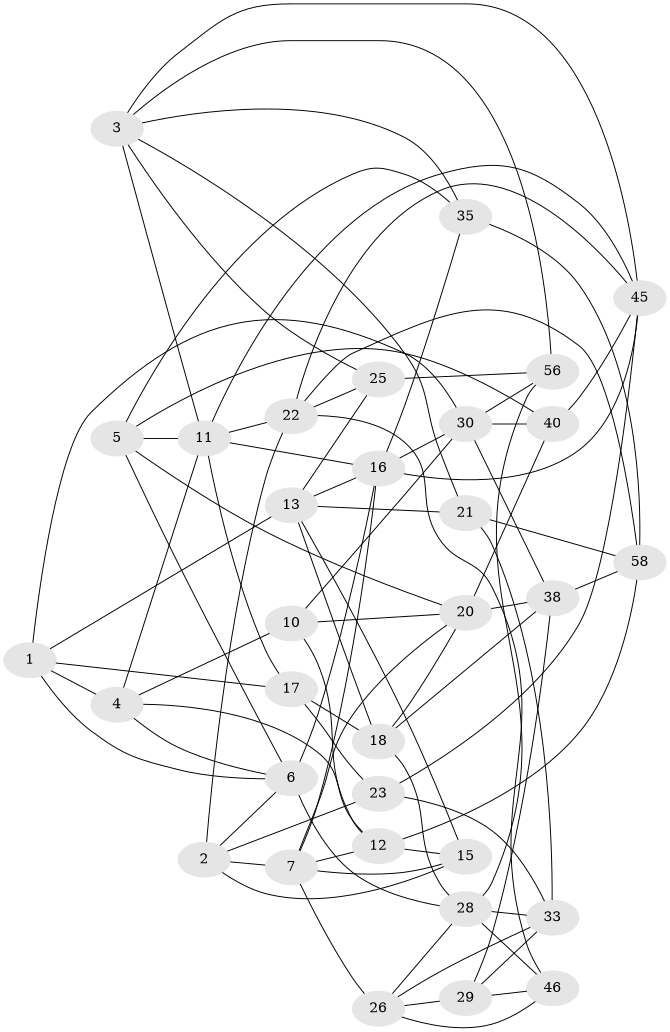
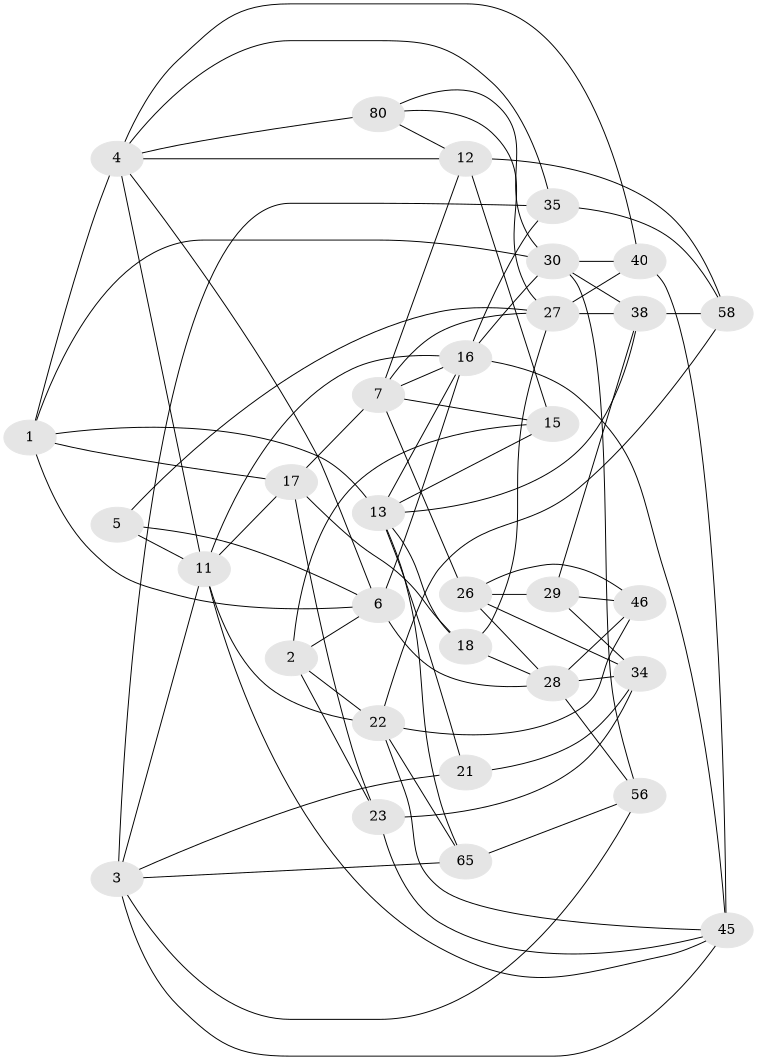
(257, 241) -> (359, 41)
(334, 350) -> (422, 4)
(379, 380) -> (466, 862)
(553, 538) -> none
(466, 613) -> (553, 314)
(291, 623) -> (379, 114)
(466, 670) -> (558, 467)
(248, 864) -> (335, 439)
(553, 918) -> (640, 674)
